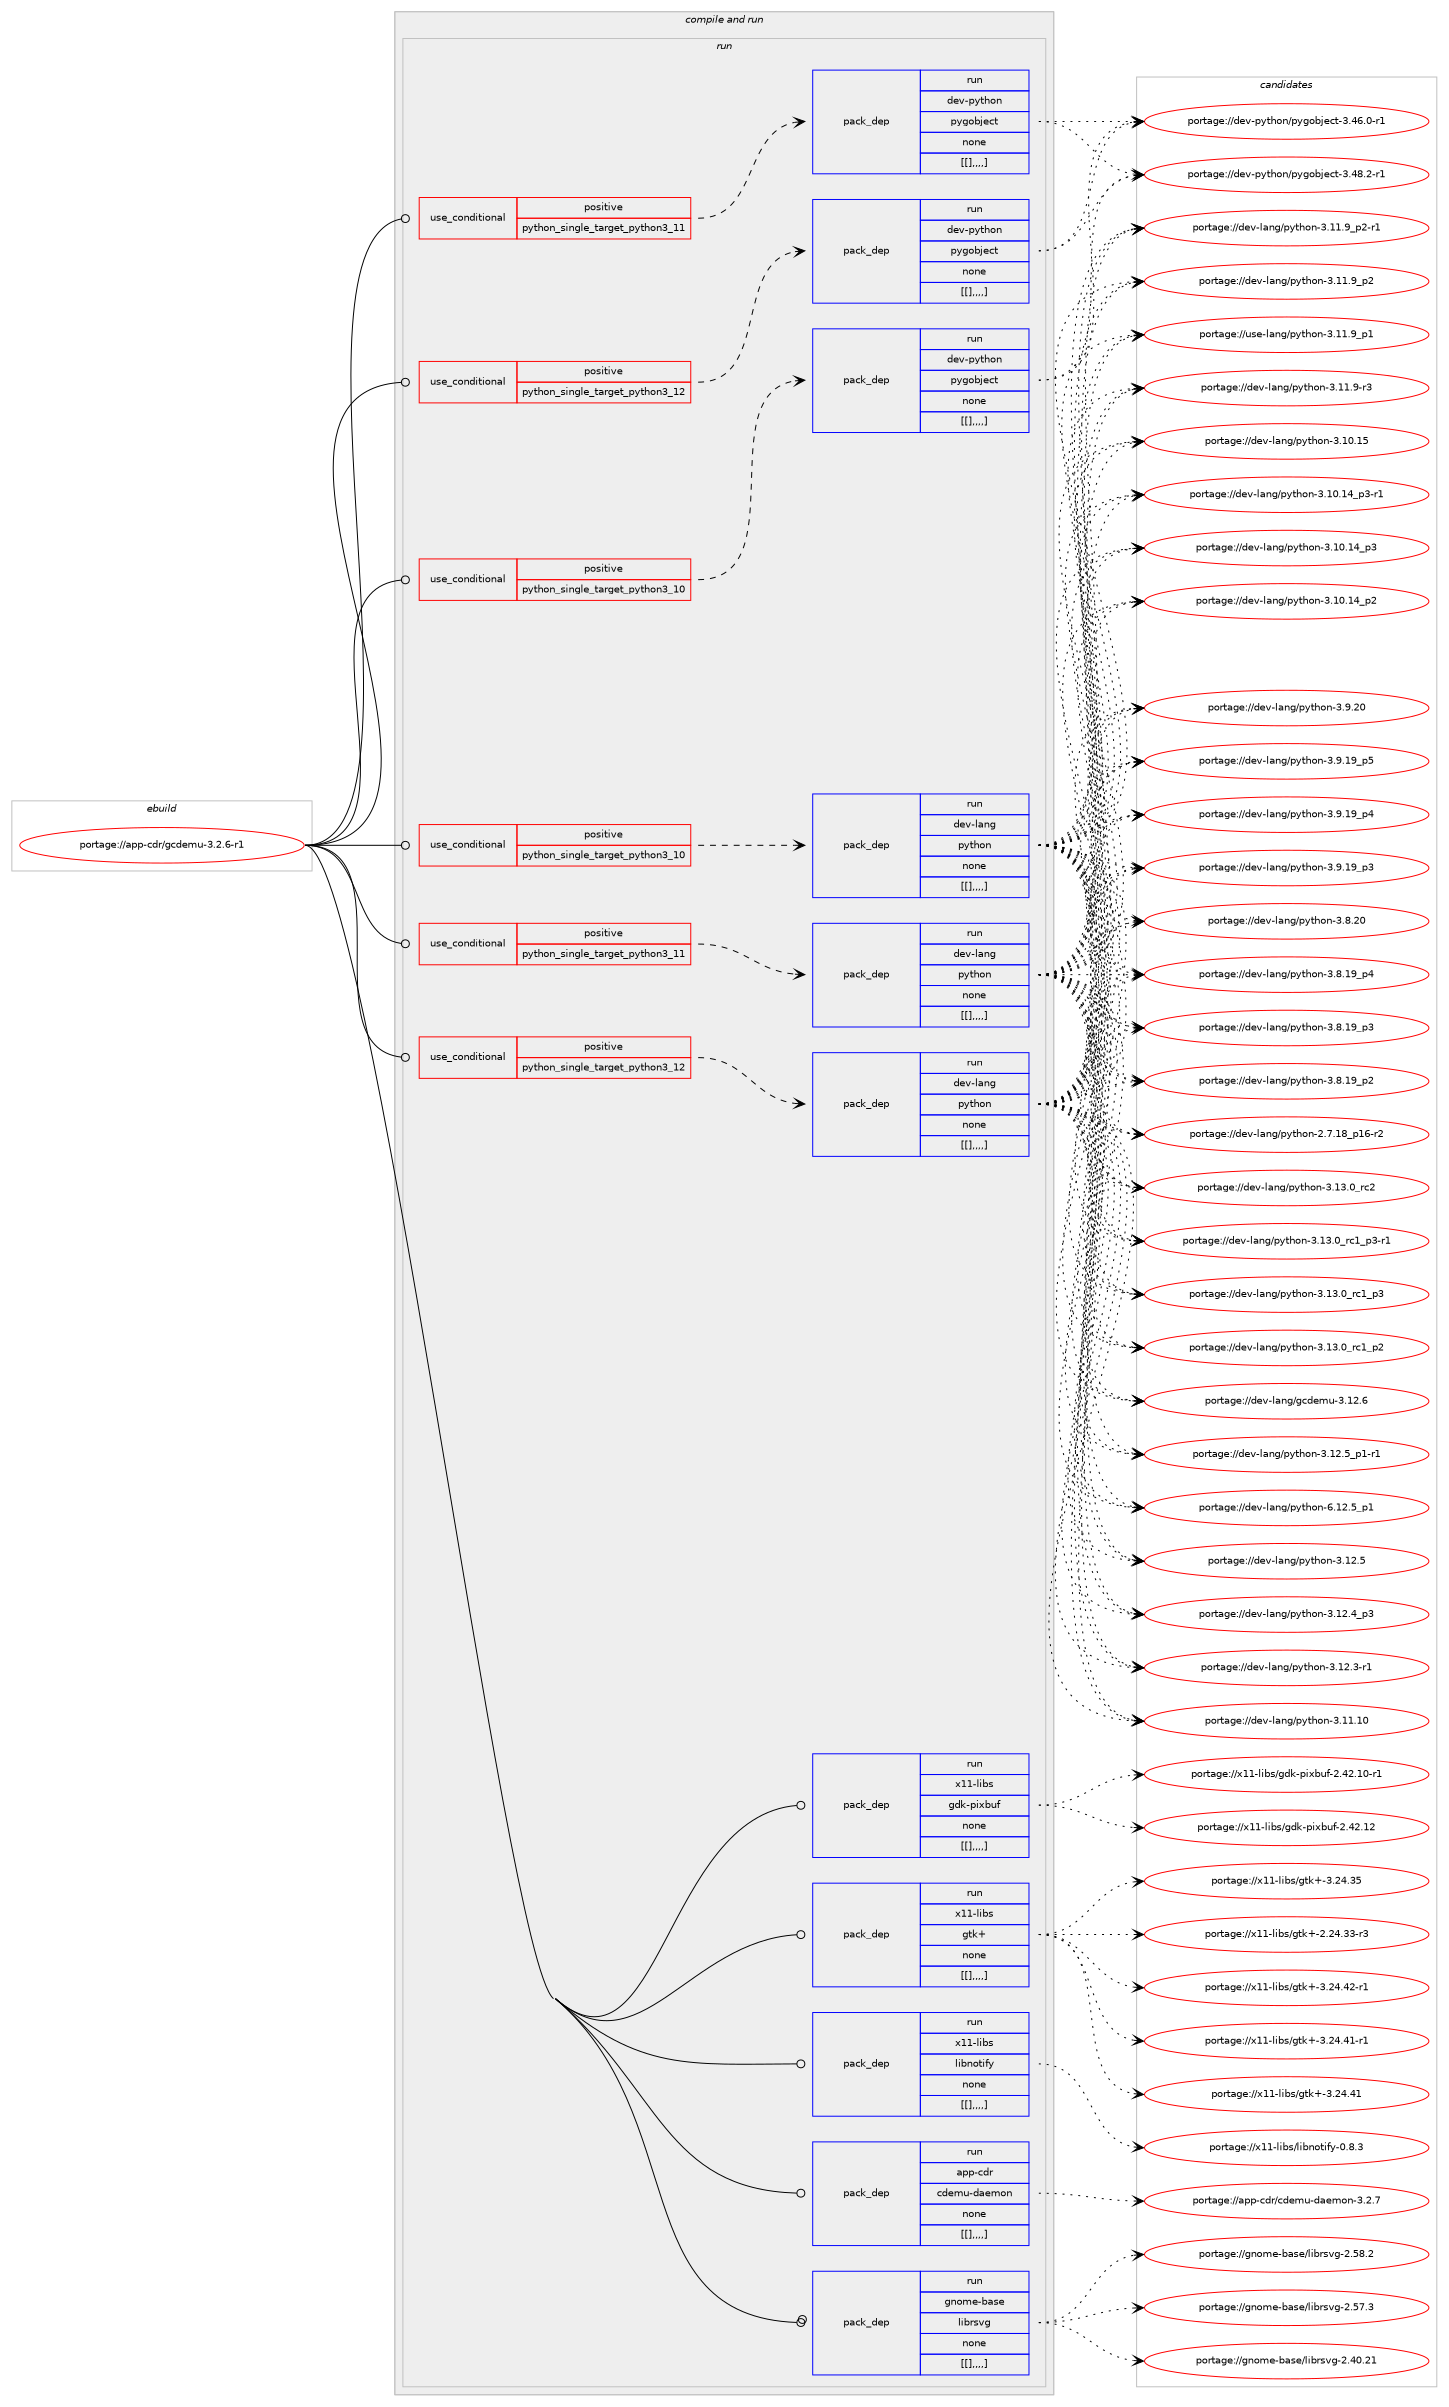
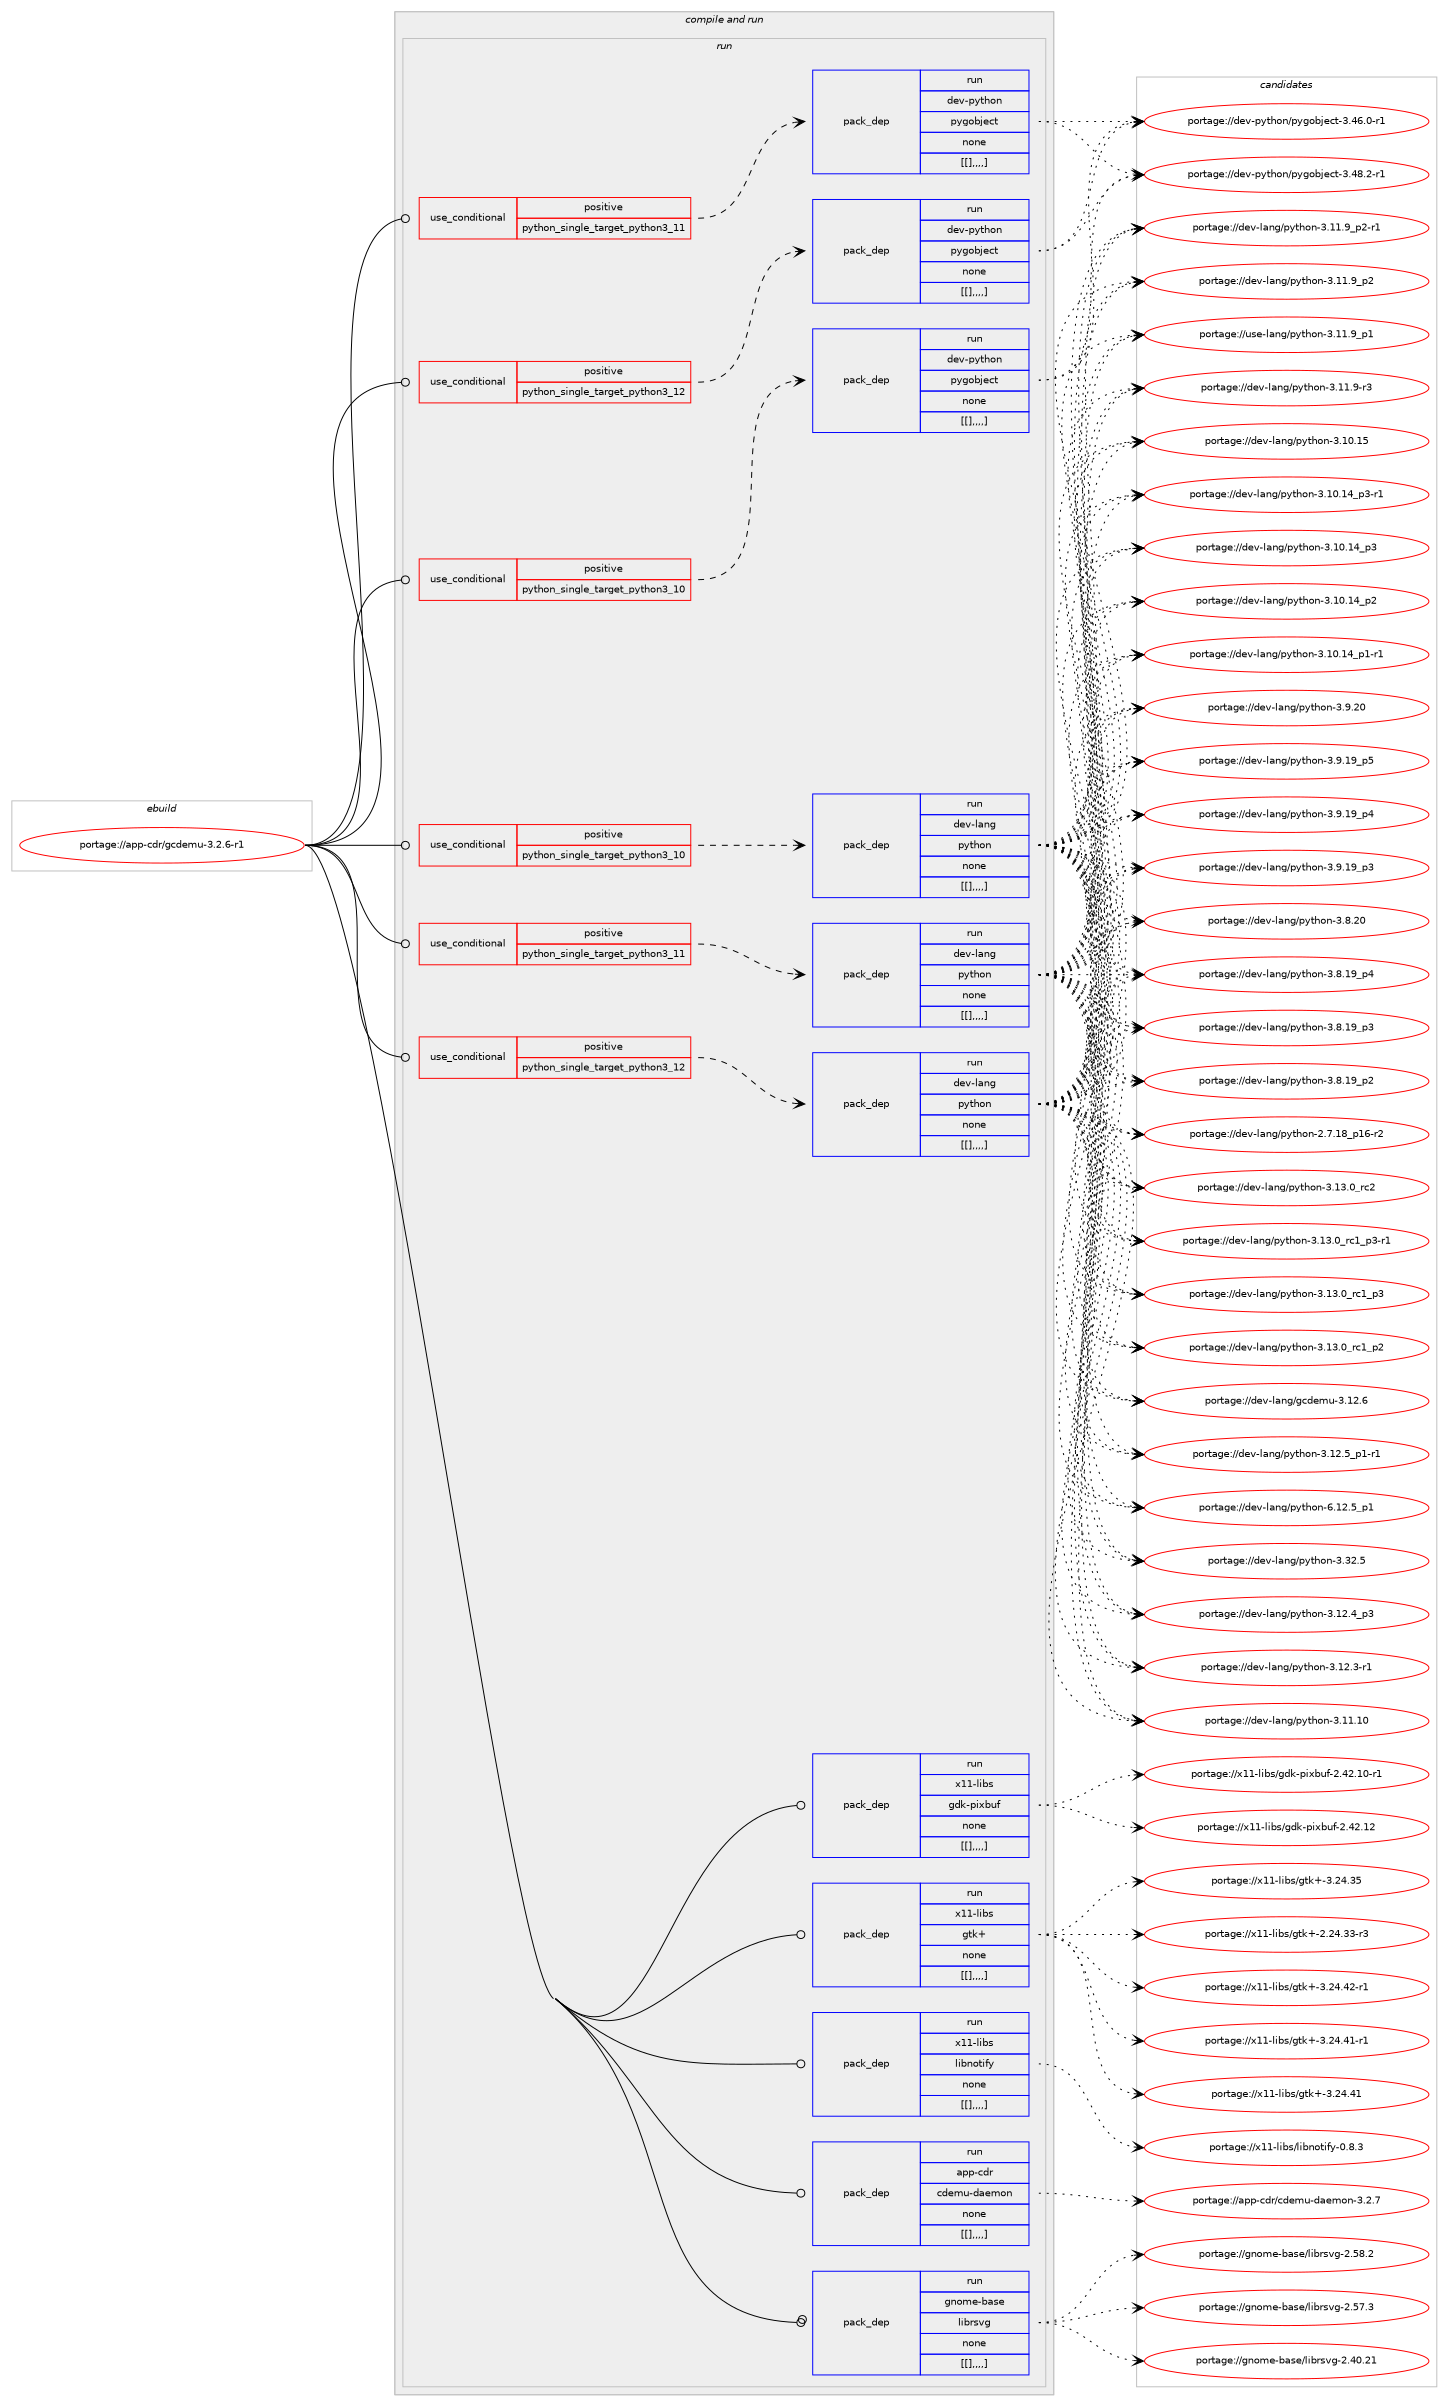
none -> (1287, 655)
(1287, 1561) -> (1287, 1561)
